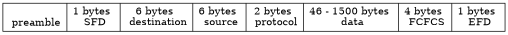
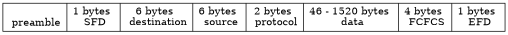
(351, 12) -> (351, 12)
